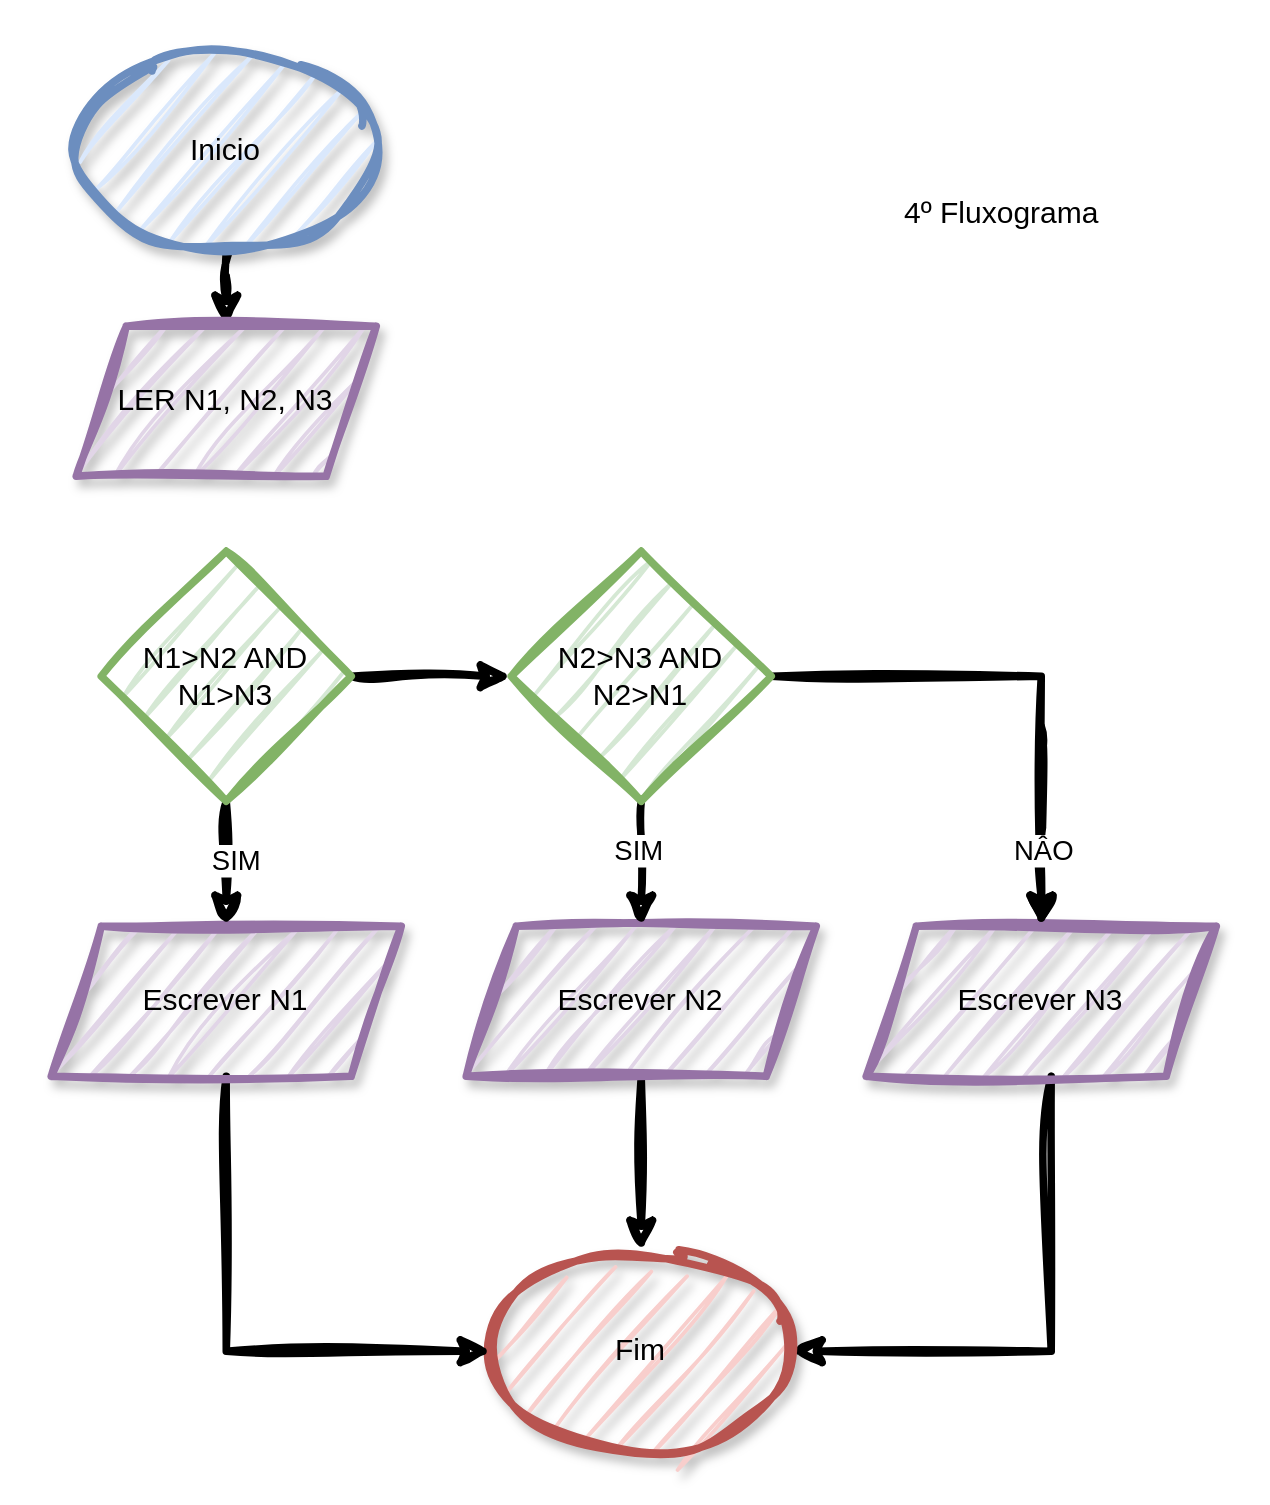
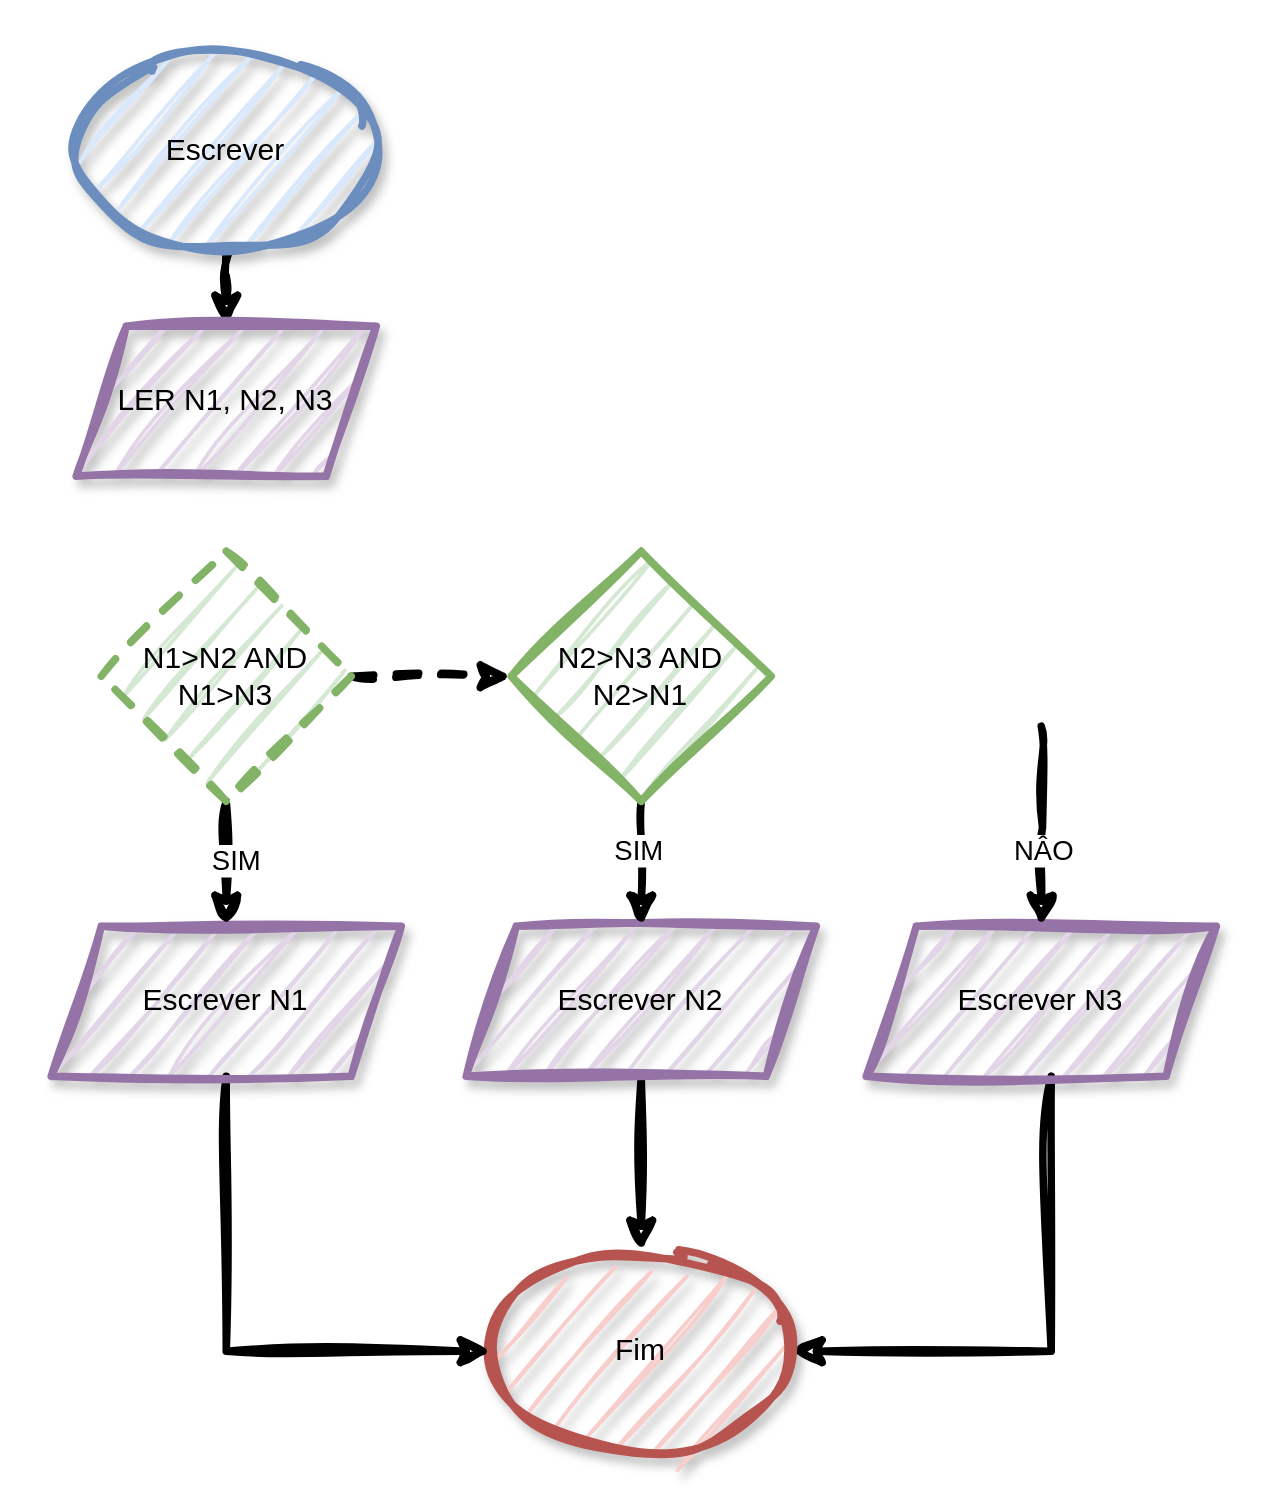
(226, 151) -> (226, 151)
(1001, 214) -> none
(226, 676) -> (226, 676)
(429, 676) -> (429, 676)
(931, 676) -> none
